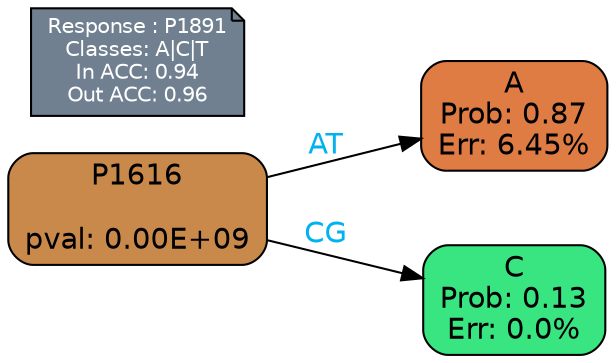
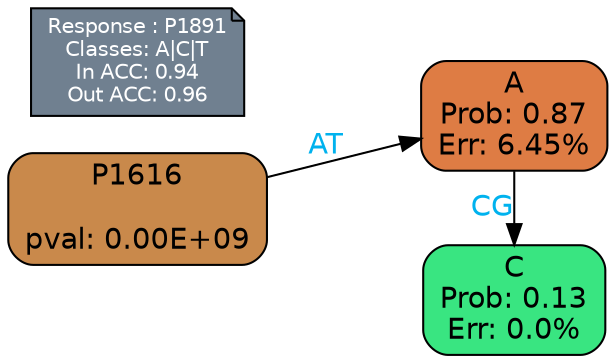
(335, 257) -> (514, 197)
